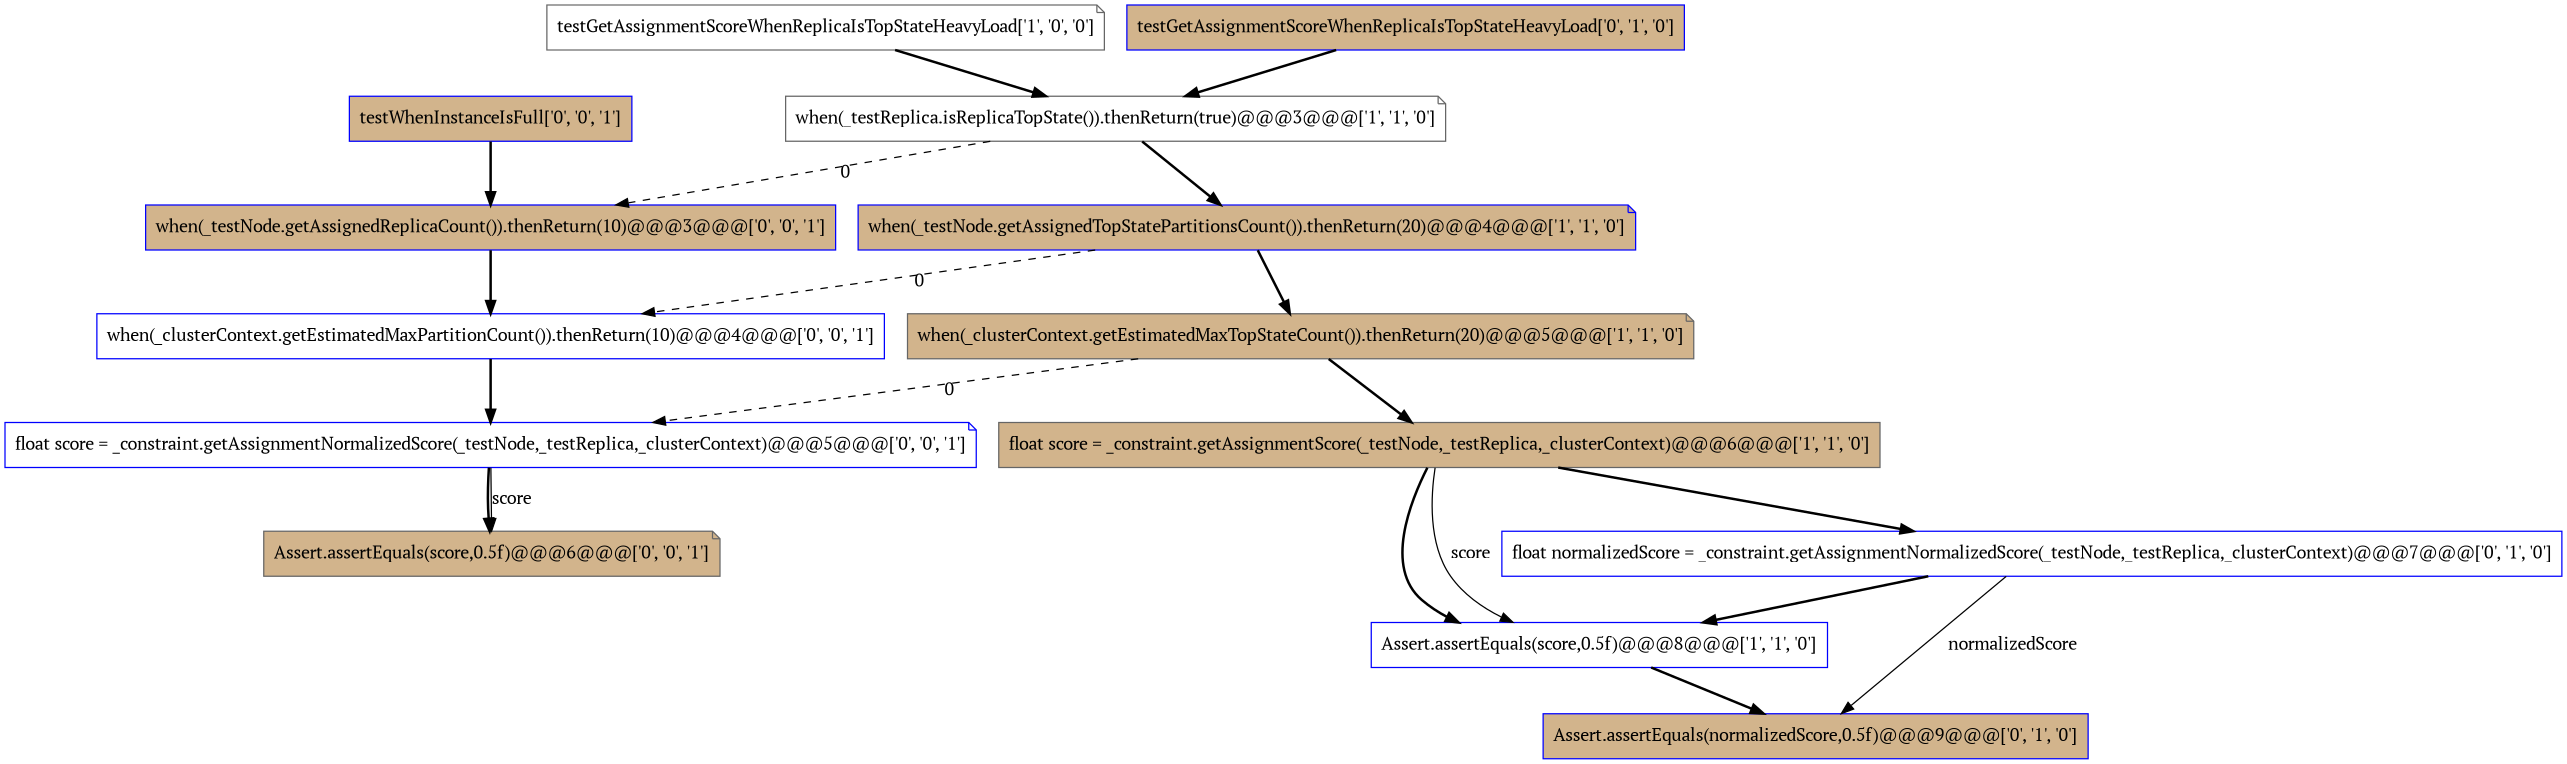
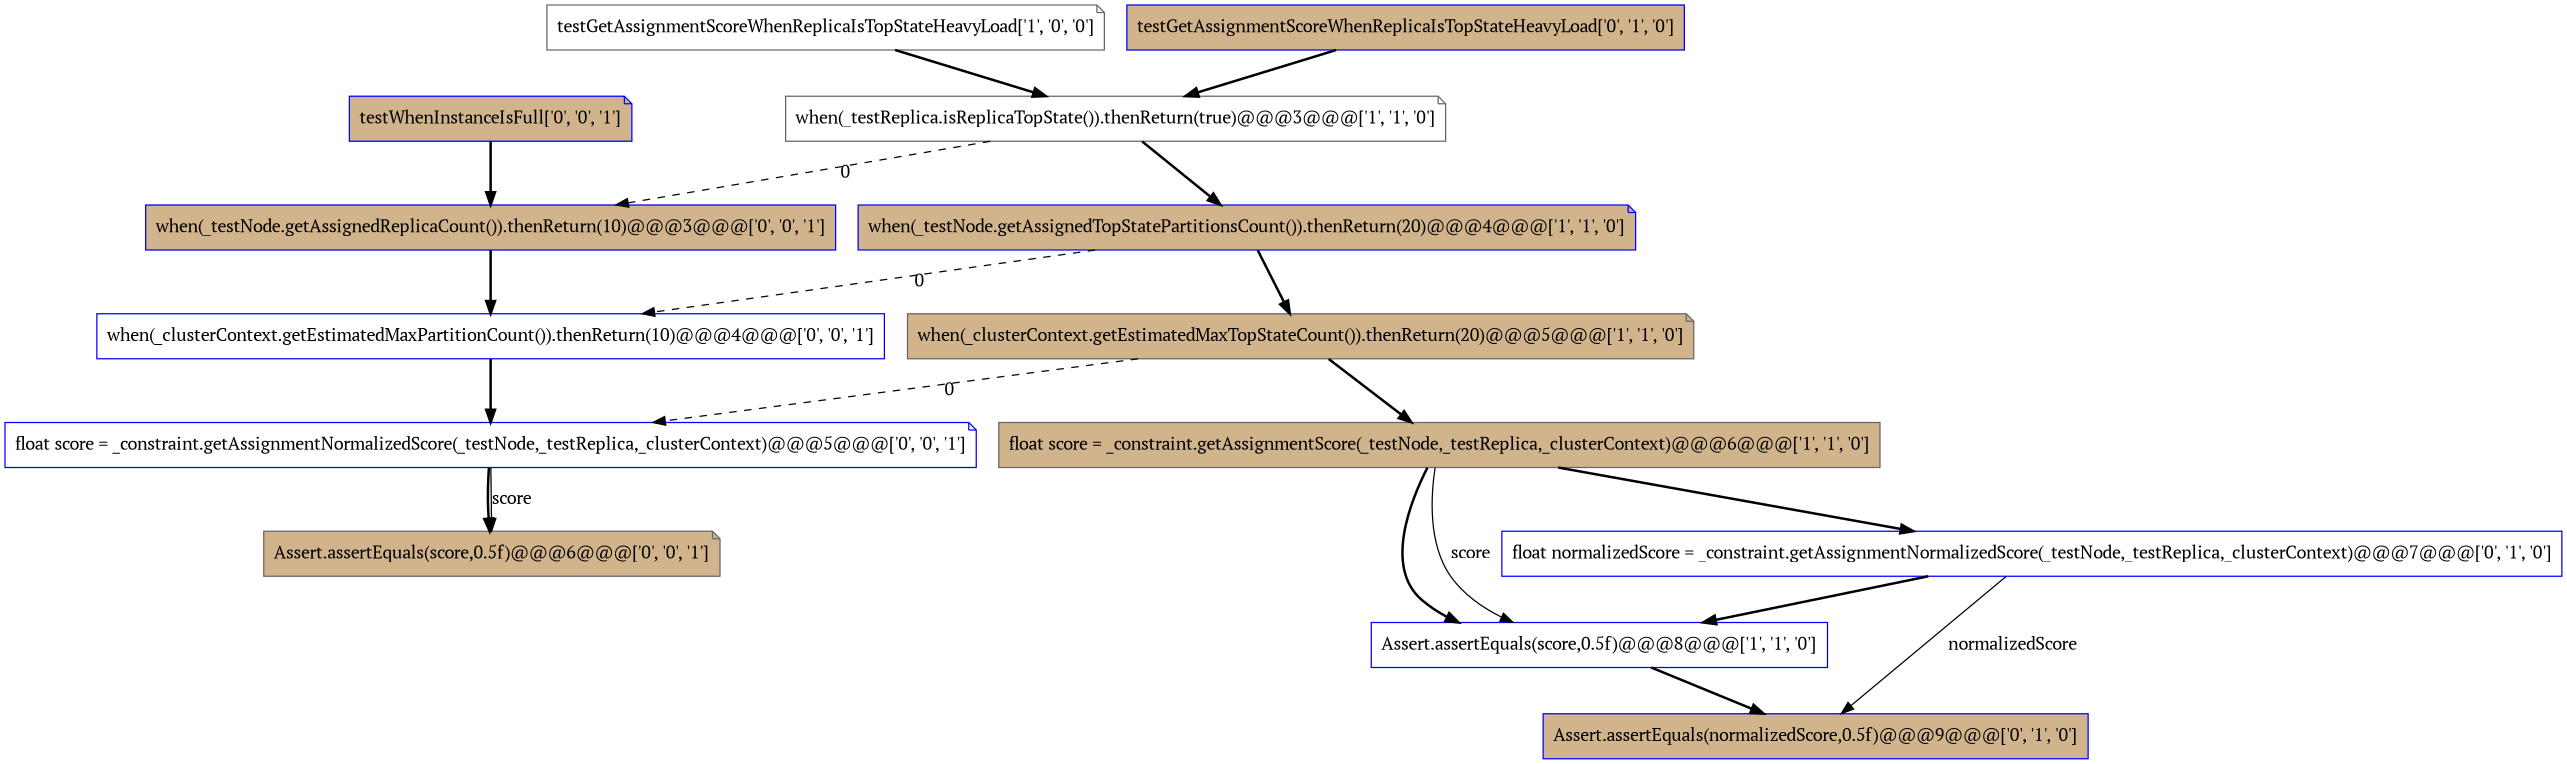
(491, 119) -> (491, 119)
